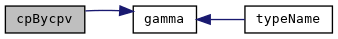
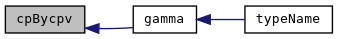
(102, 10) -> (116, 28)
